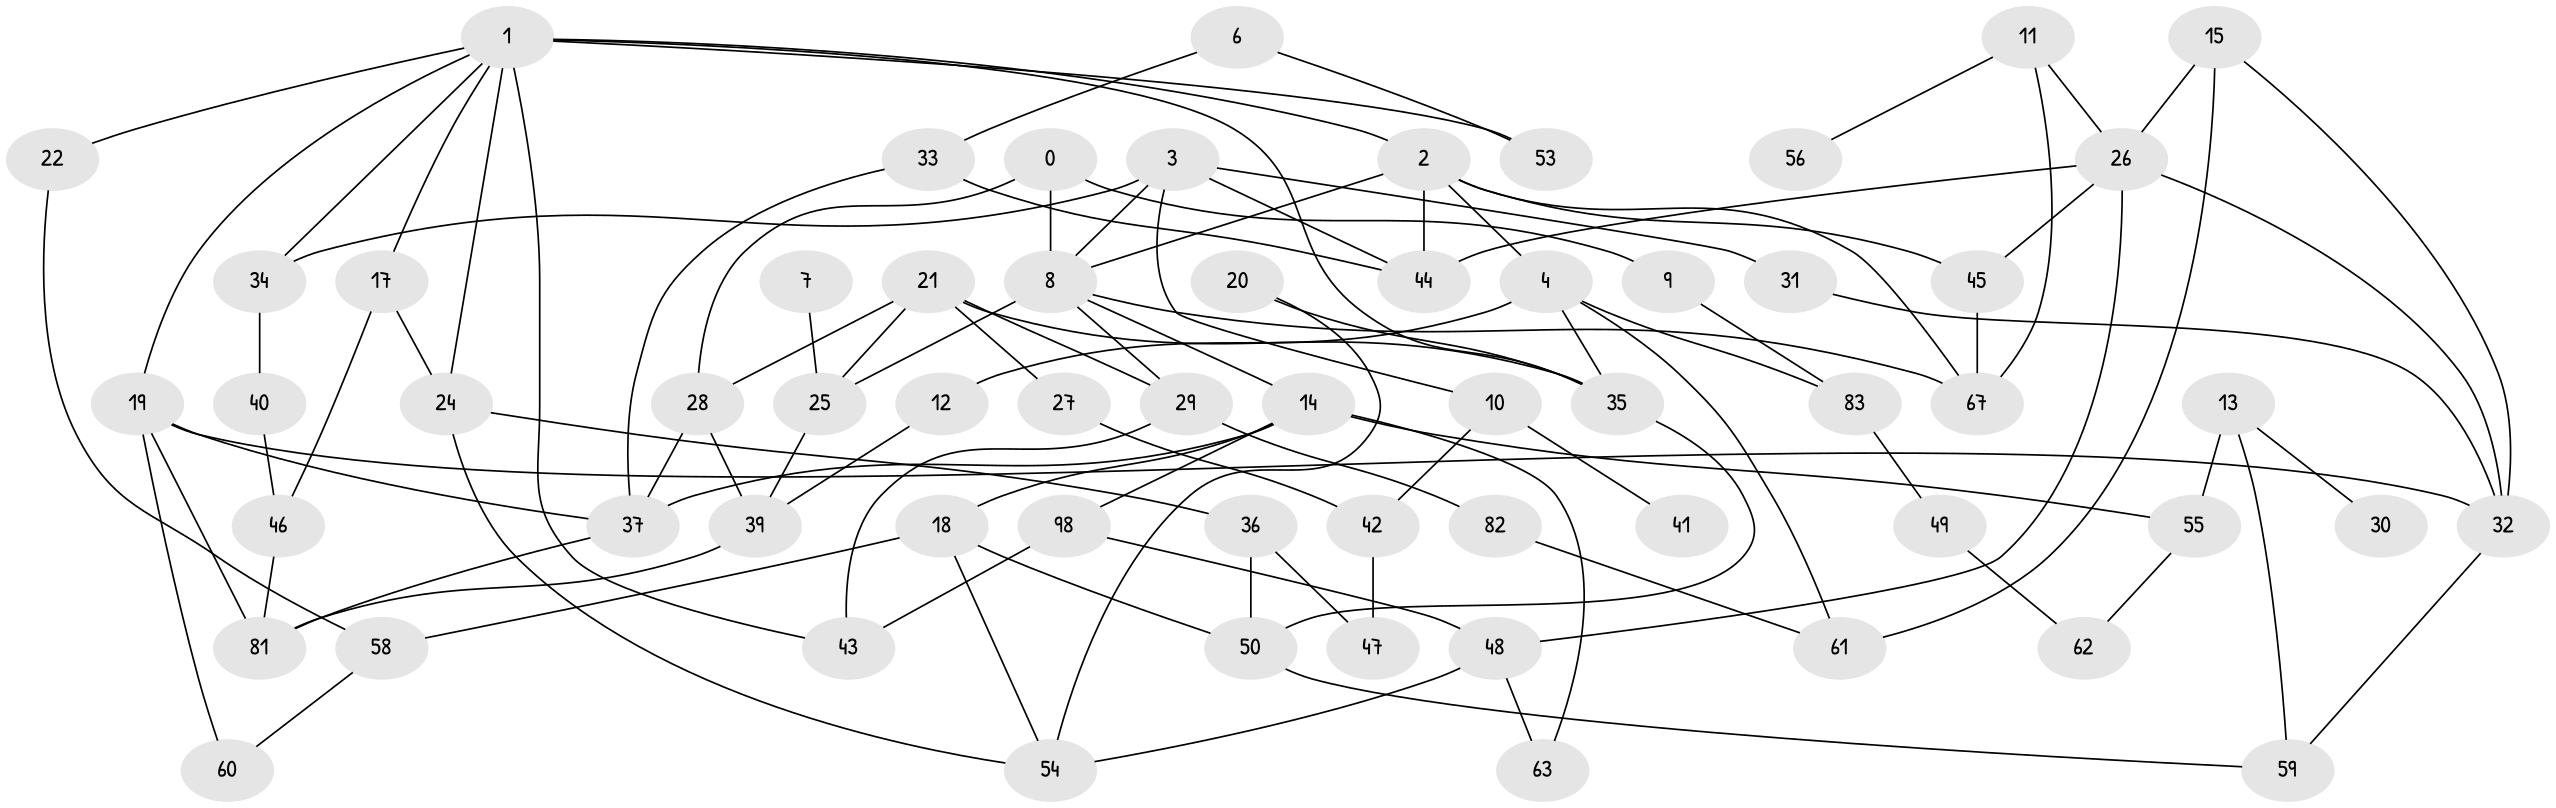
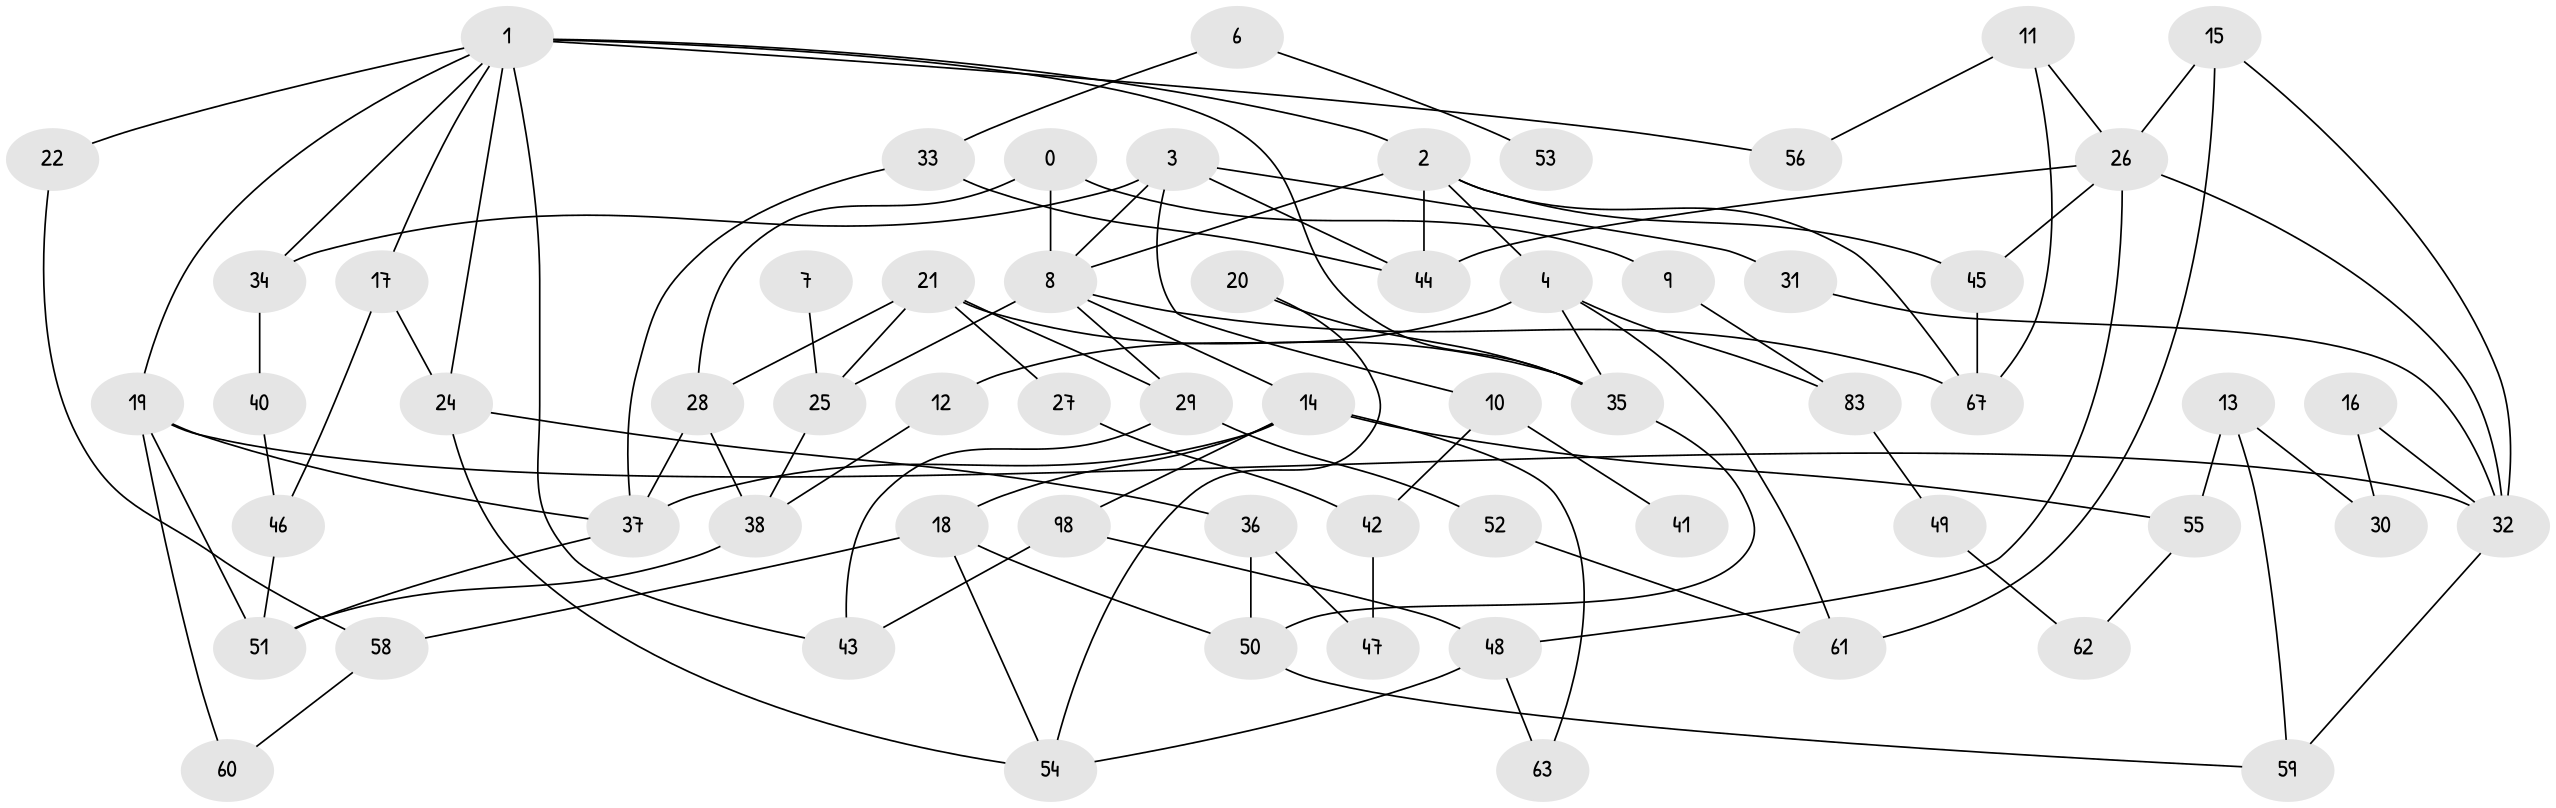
(1227, 89) -> (1243, 92)
none -> (2351, 404)
(755, 526) -> (755, 526)
(1495, 526) -> (1495, 526)
(260, 648) -> (260, 648)
